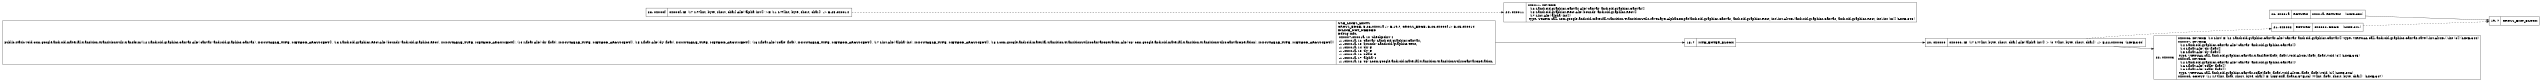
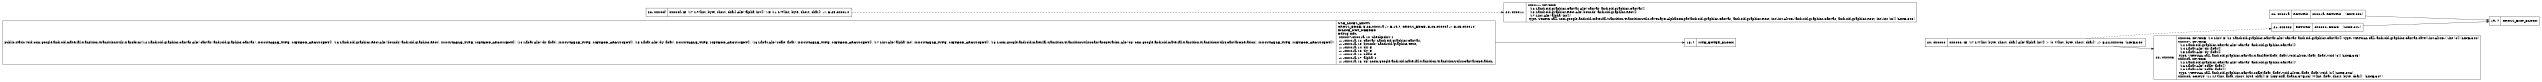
(2338, 14) -> (2338, 14)
(2425, 24) -> (2425, 24)
(1829, 43) -> none
